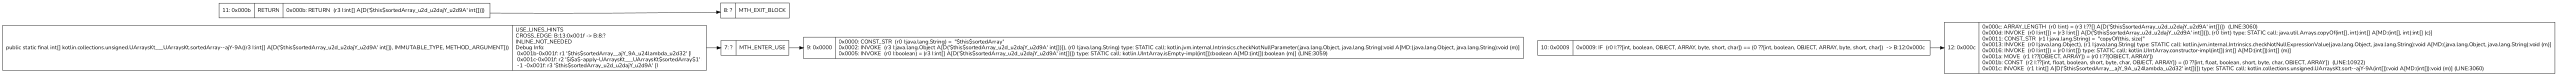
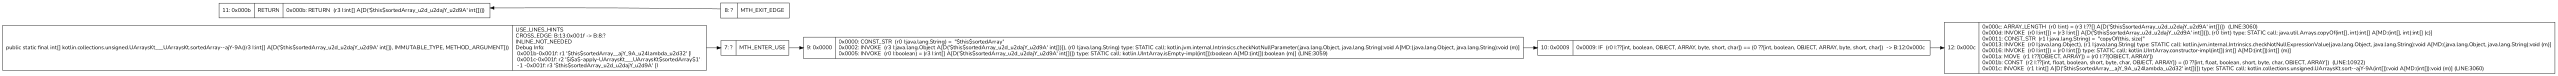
(762, 10) -> (762, 10)
(603, 13) -> (607, 8)
none -> (1529, 48)
